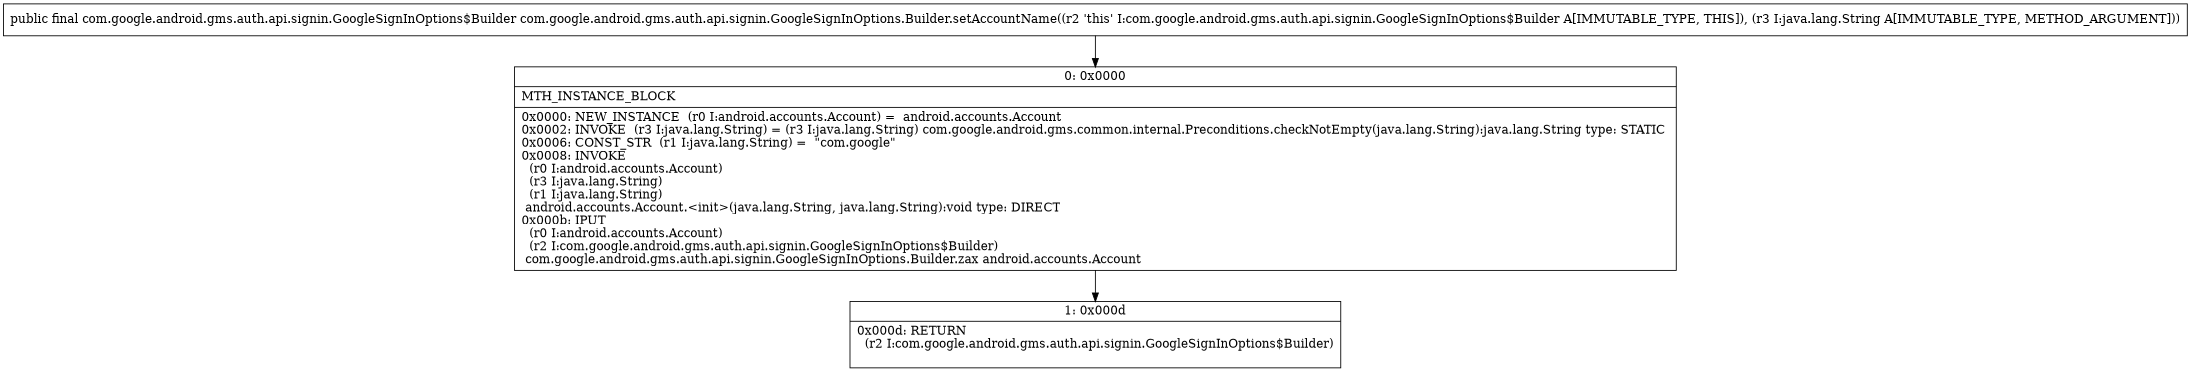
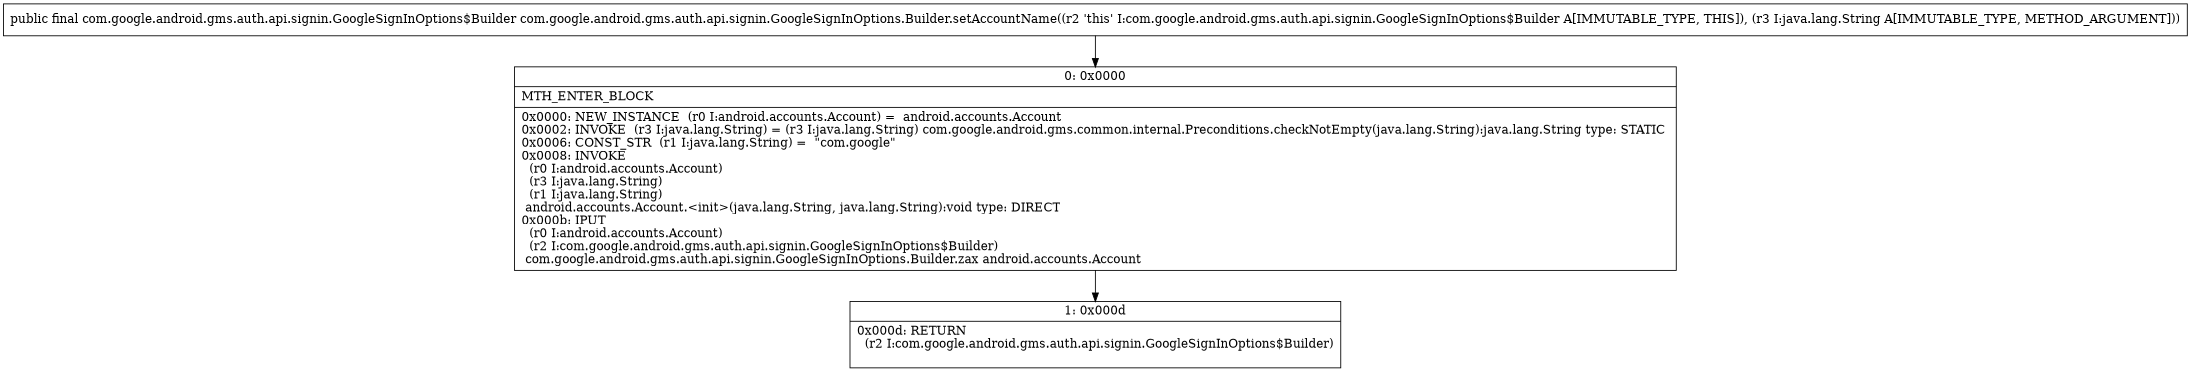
(599, 97) -> (588, 97)
